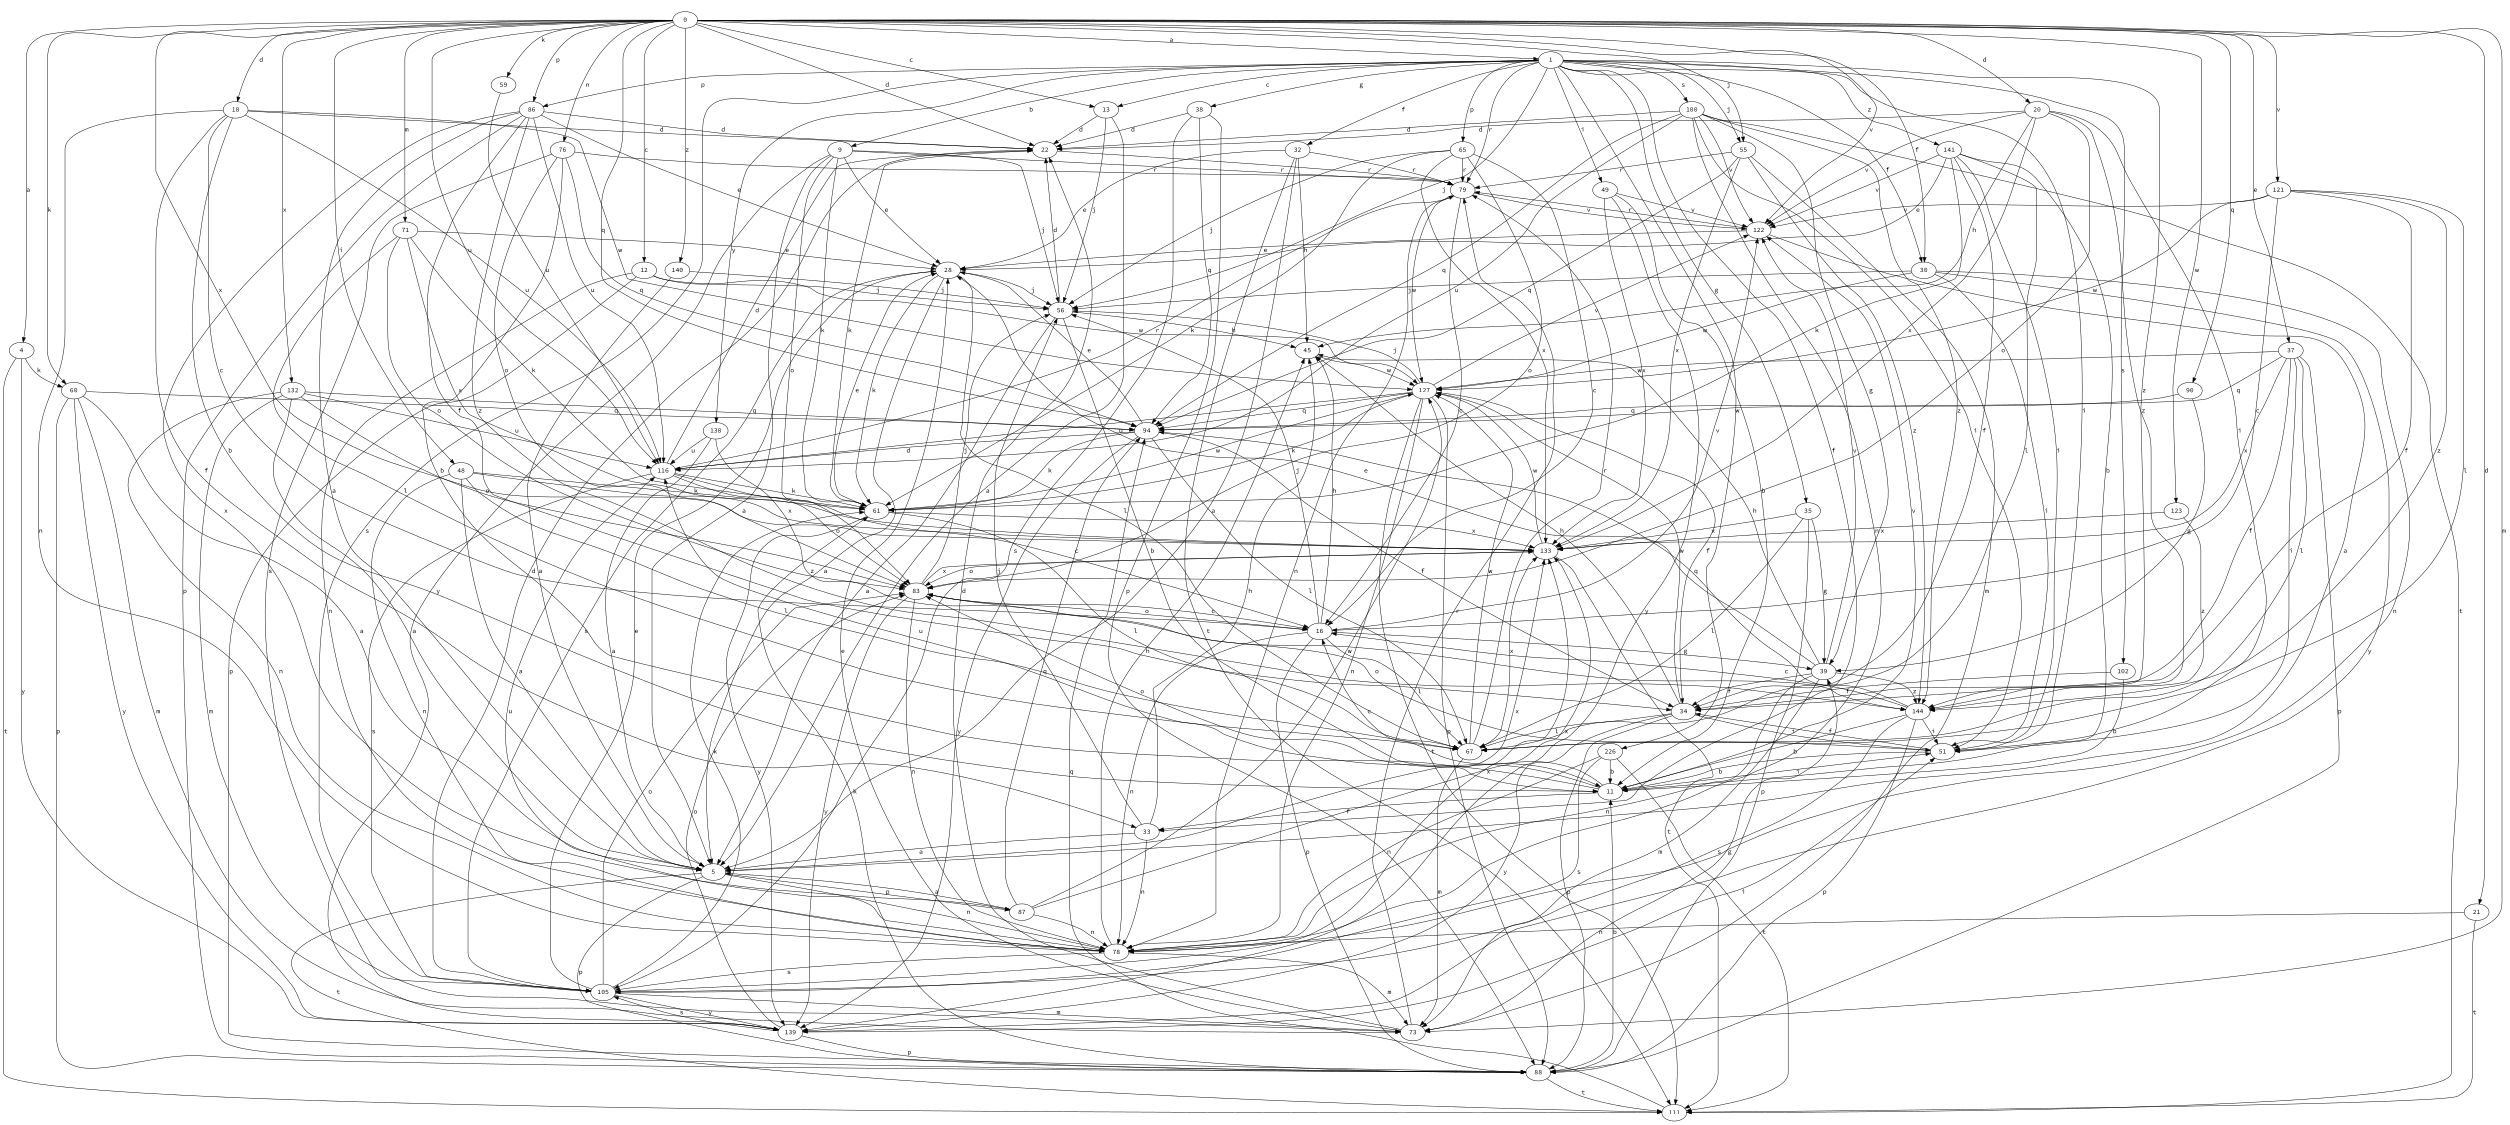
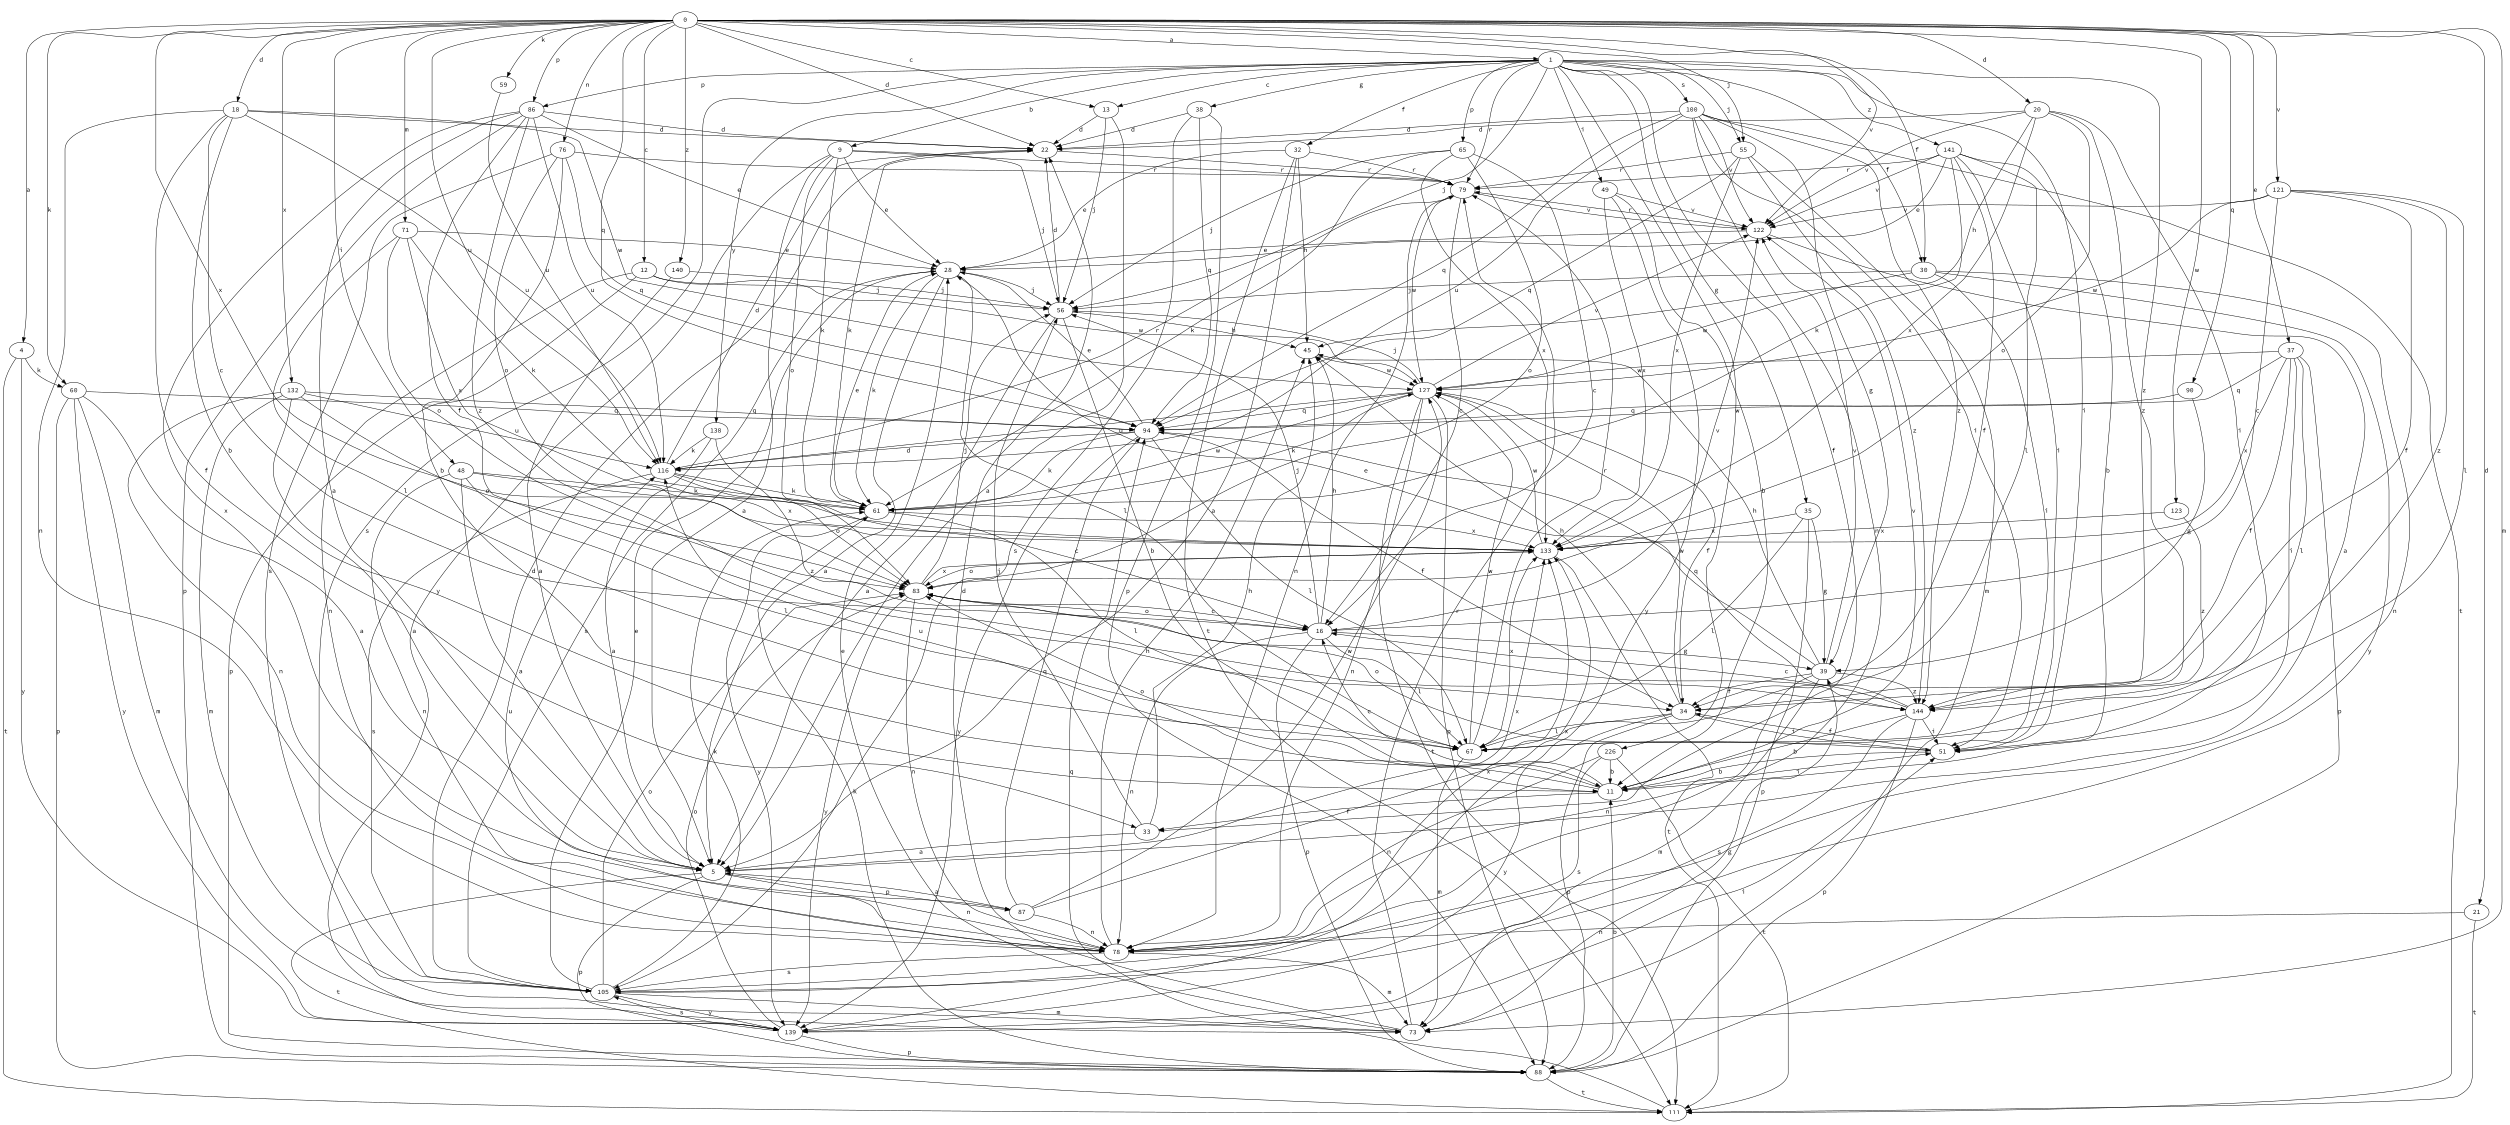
(1463, 168) -> (1698, 176)
(693, 451) -> (693, 451)
(2123, 671) -> none
(1140, 892) -> none
